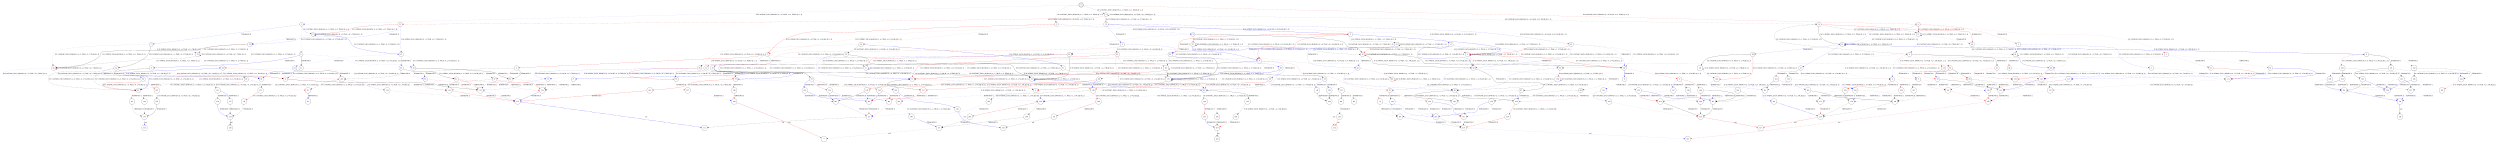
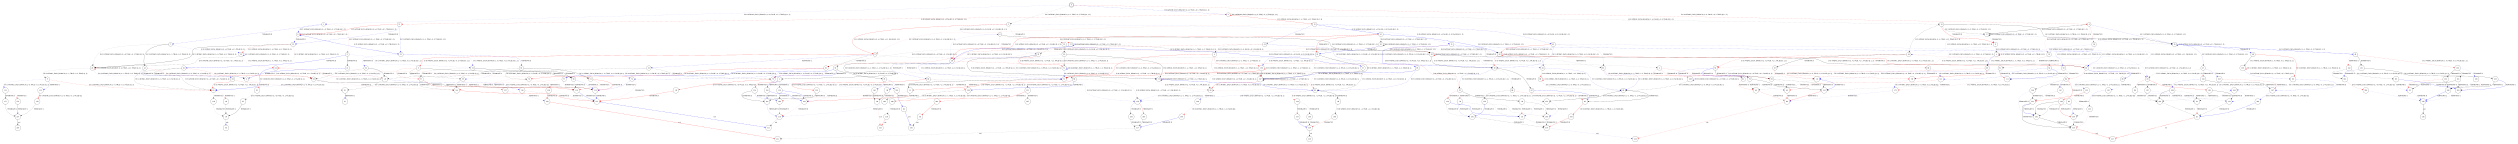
(558, 86) -> (623, 96)
(1675, 98) -> (2023, 110)
